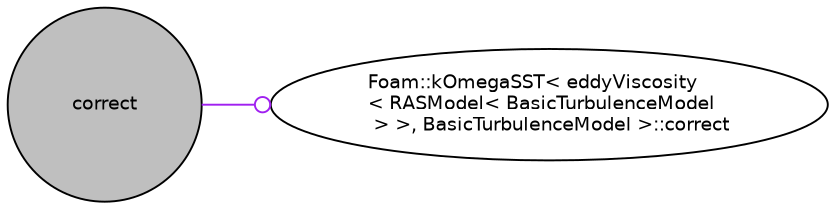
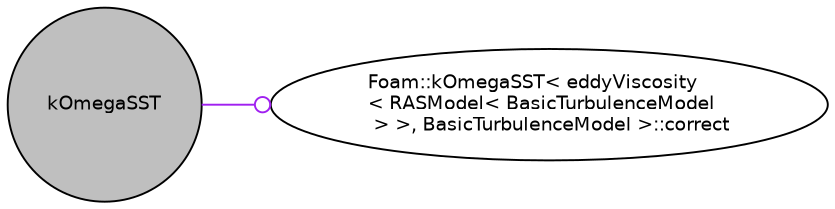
(105, 105) -> (105, 105)
